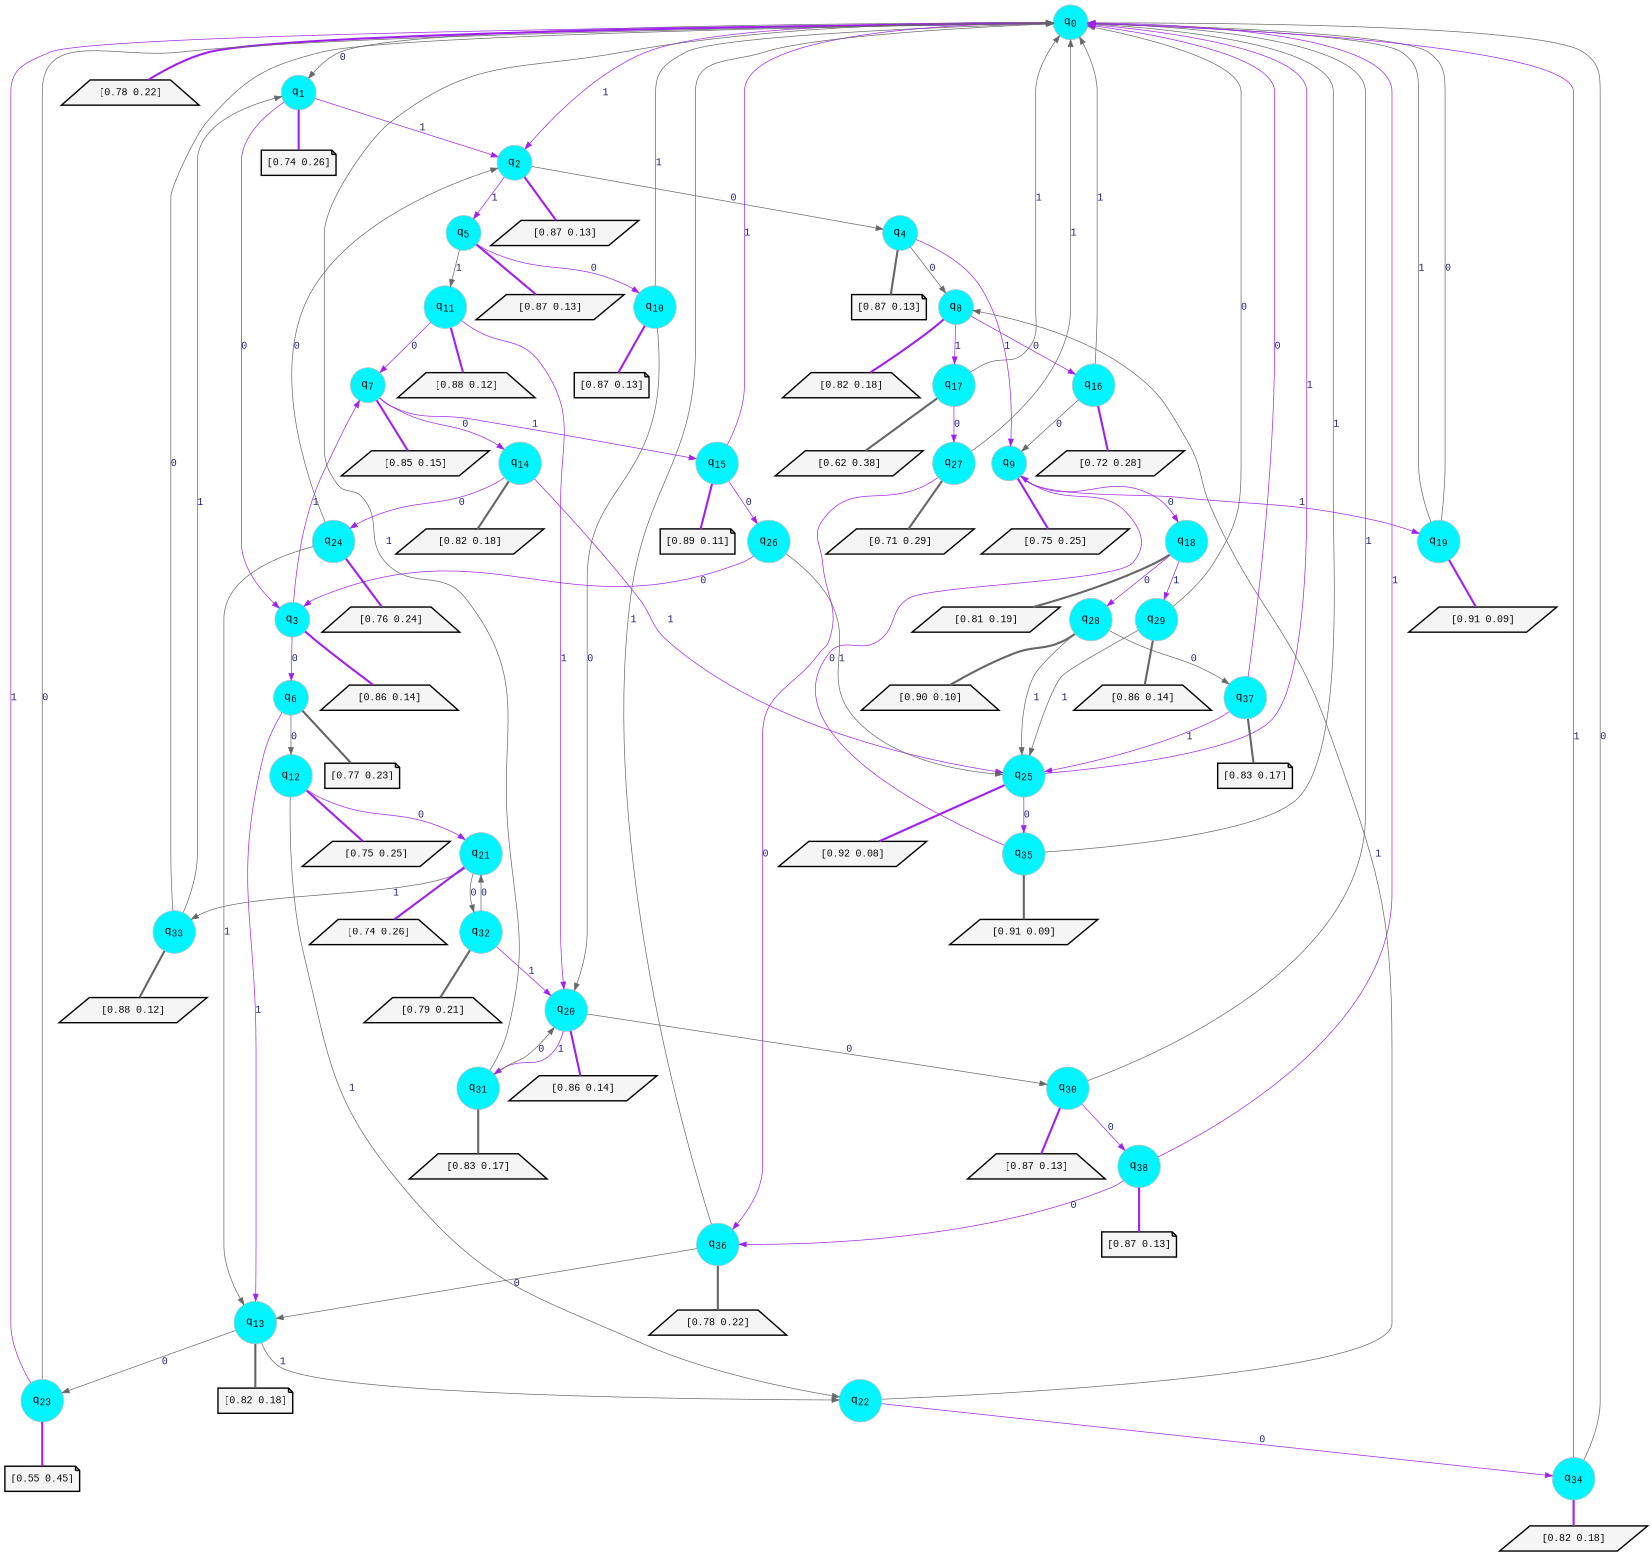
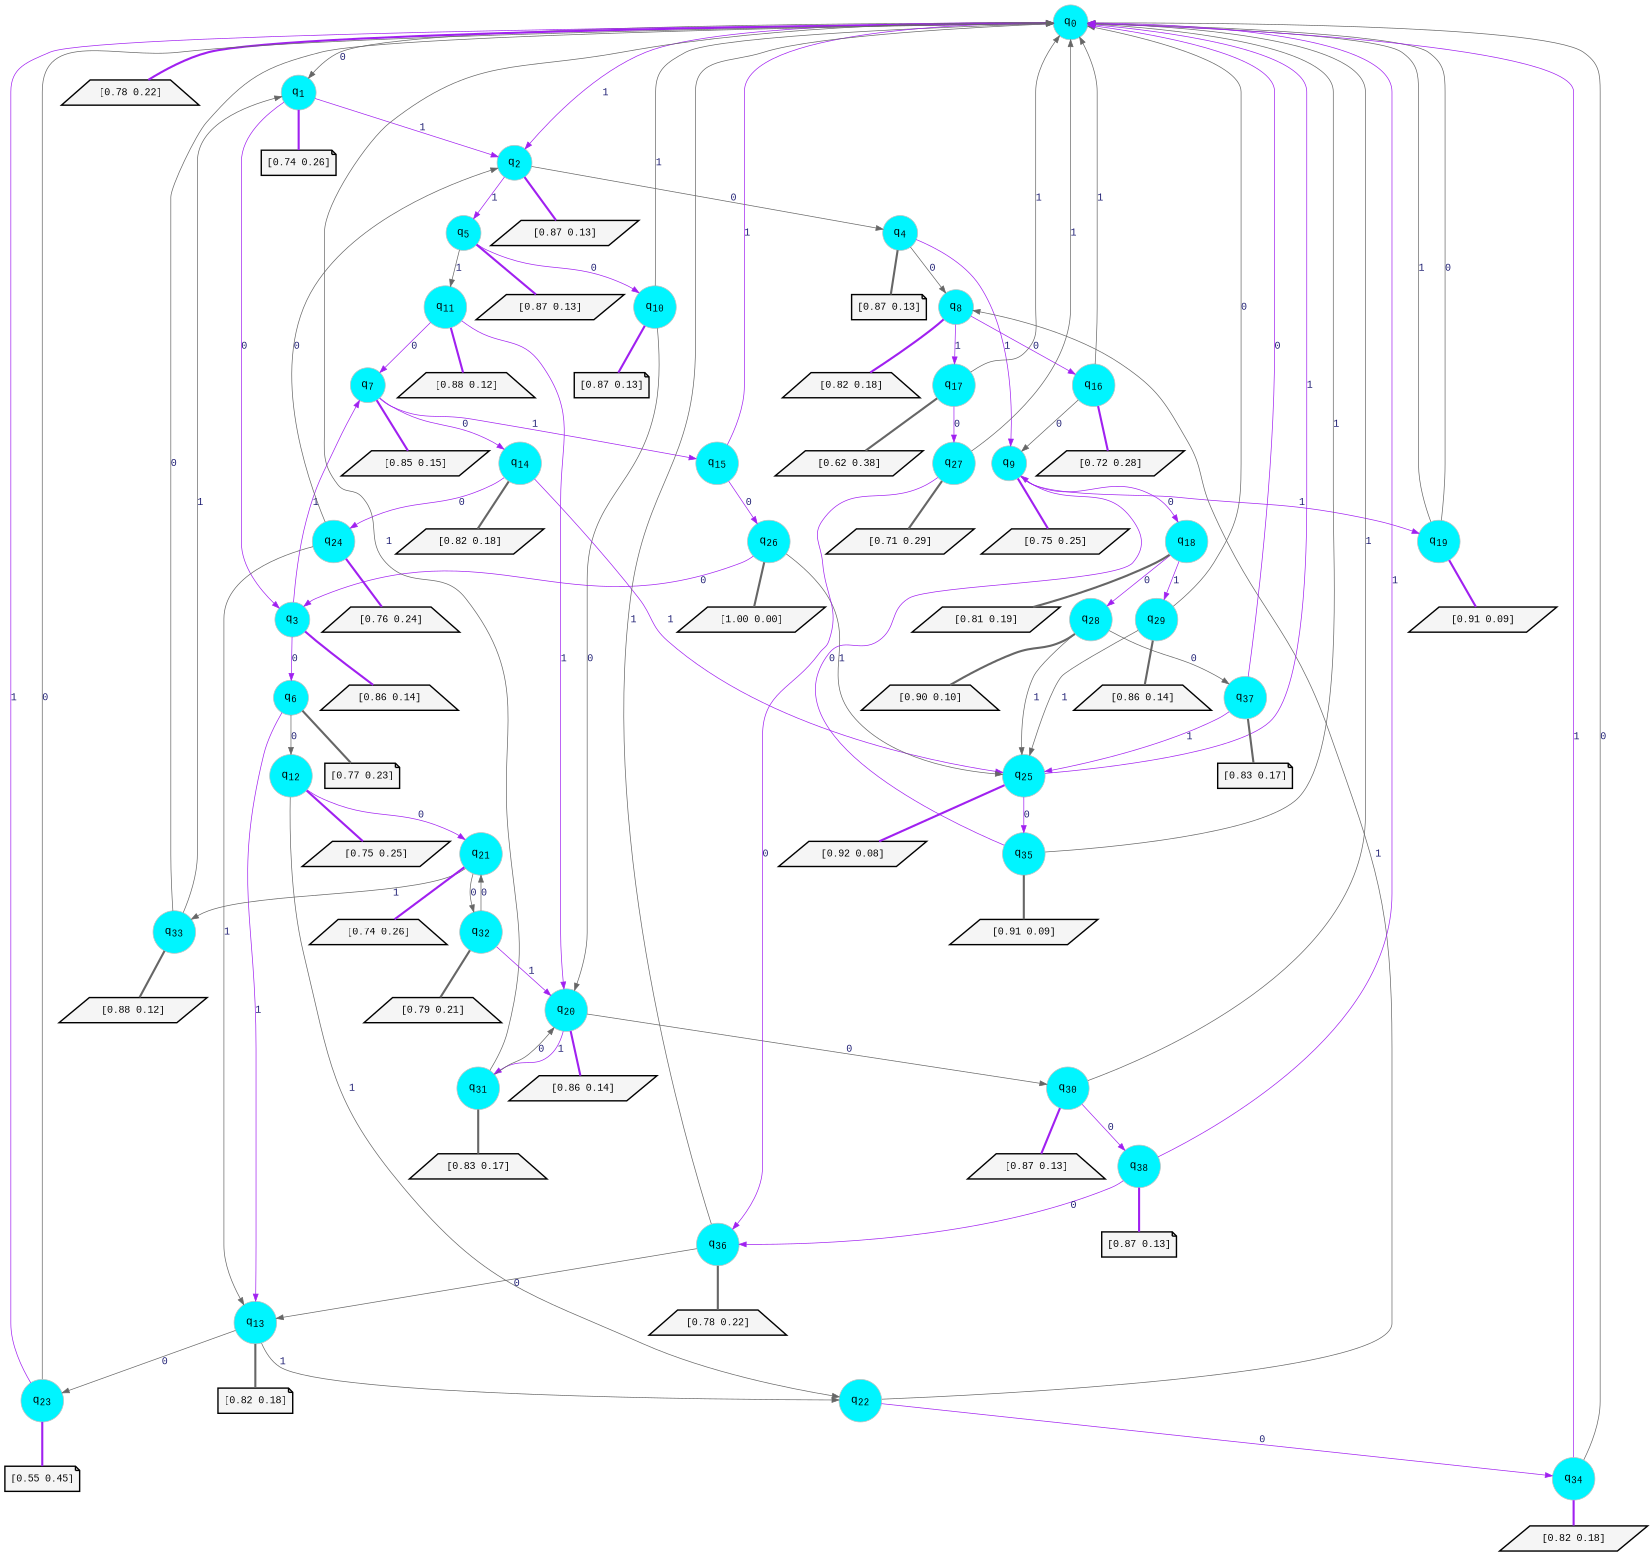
(698, 541) -> none
none -> (751, 620)
